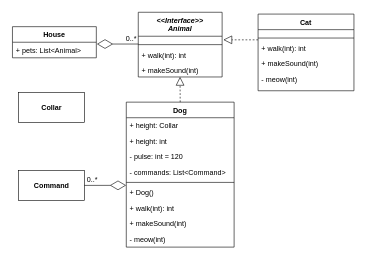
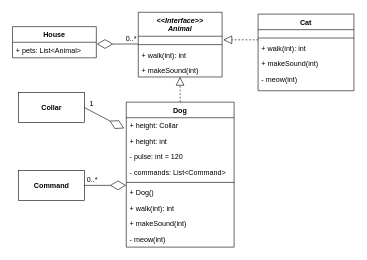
none -> (97, 114)
